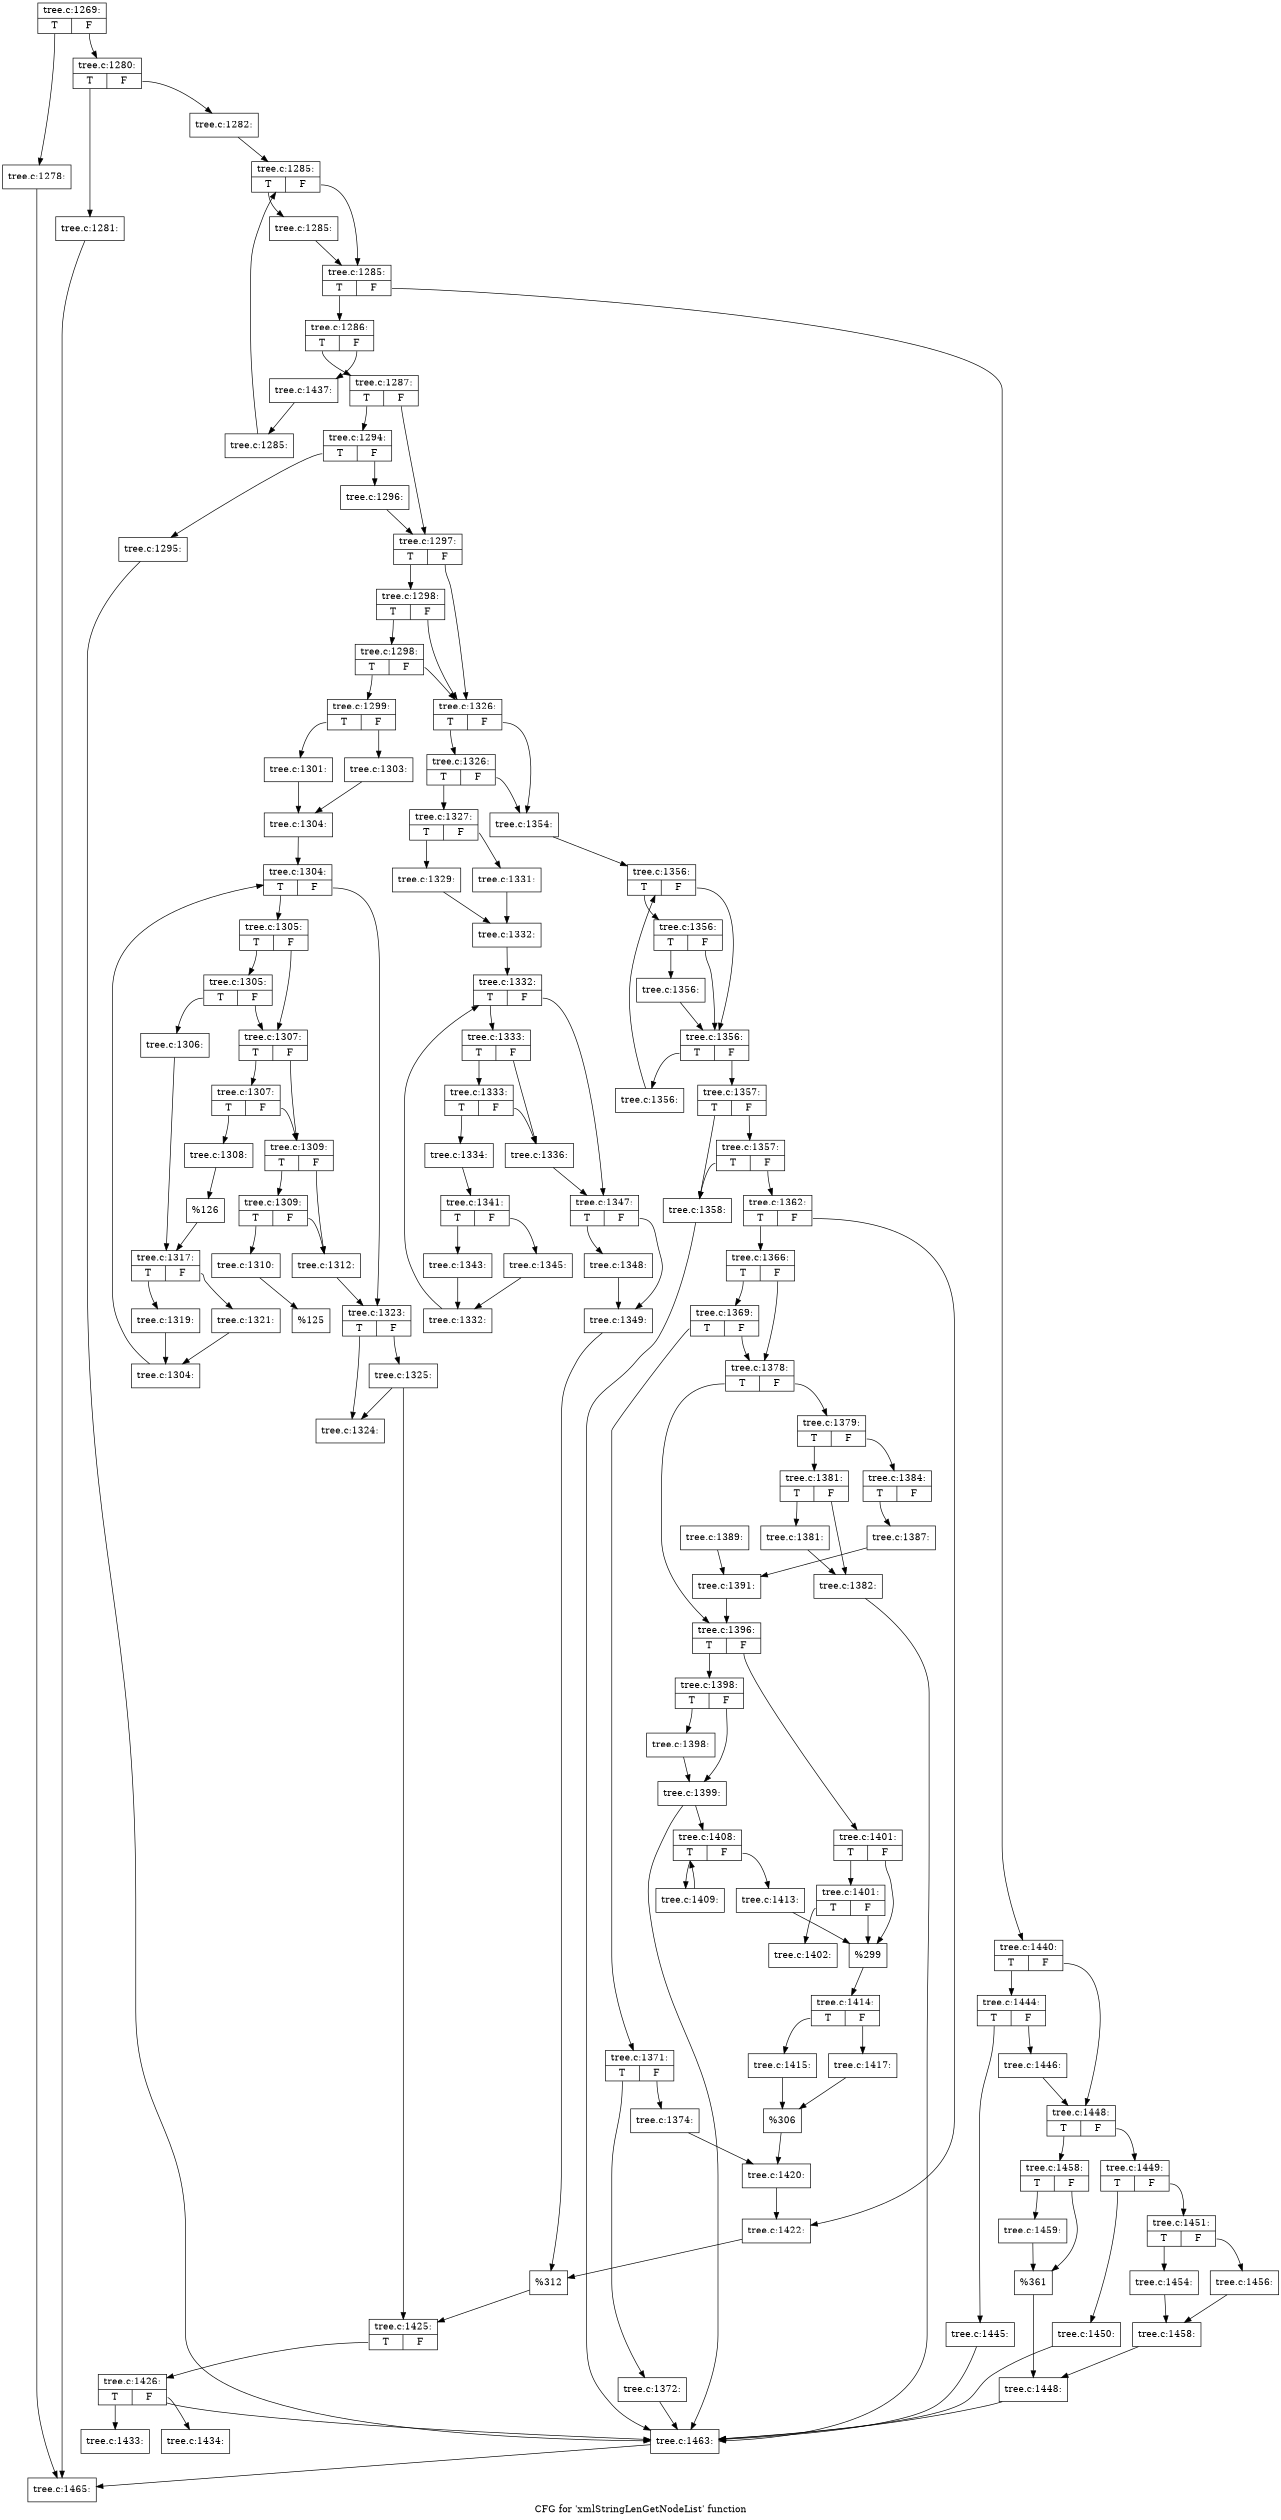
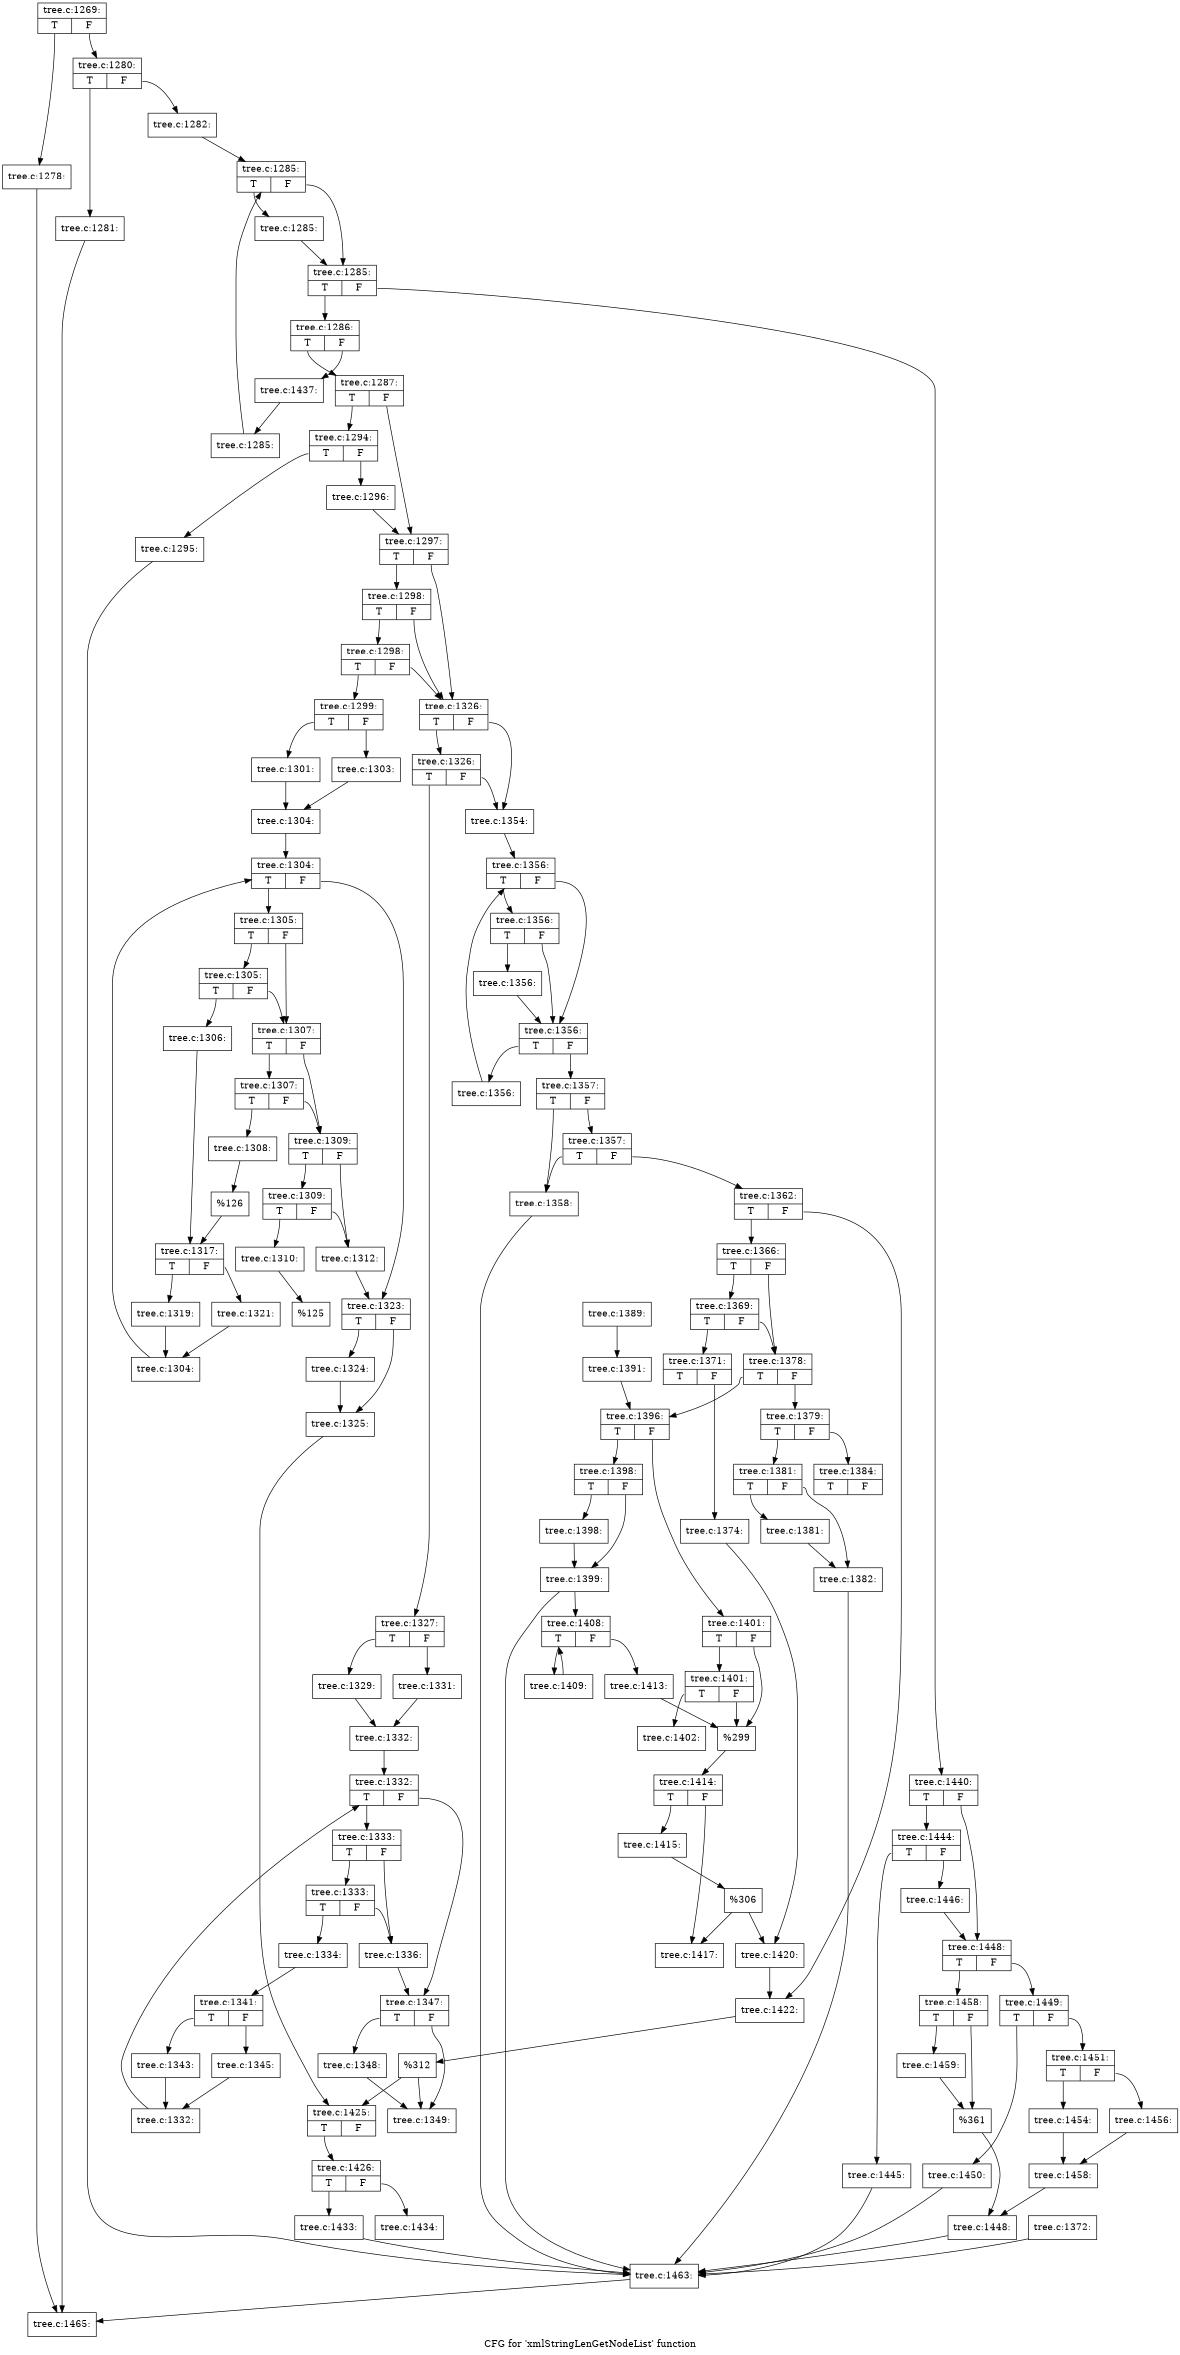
(379, 1401) -> (340, 1394)
(901, 1538) -> none
(561, 1792) -> (419, 2090)
(825, 2091) -> (719, 1926)
(612, 2229) -> none
(357, 2424) -> (493, 2259)
